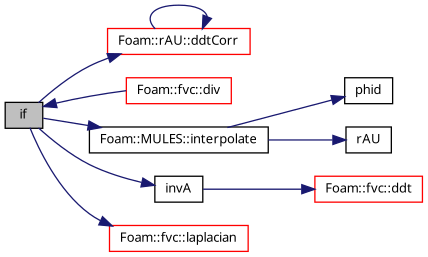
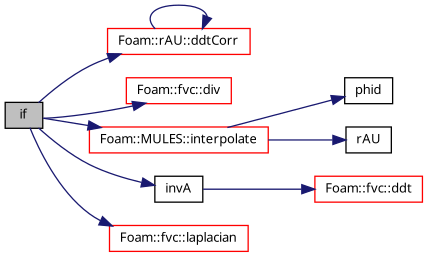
(91, 96) -> (88, 114)
(179, 140) -> (179, 140)
